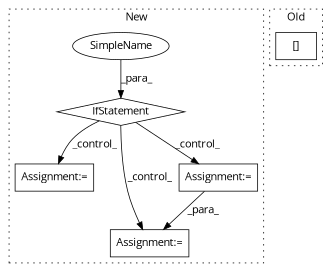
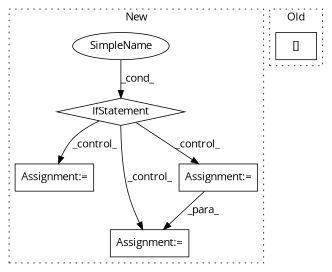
(137, 79) -> (138, 79)
